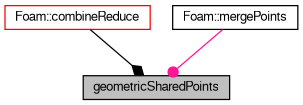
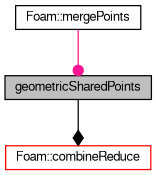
(111, 47) -> (78, 115)
